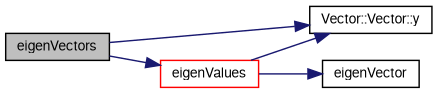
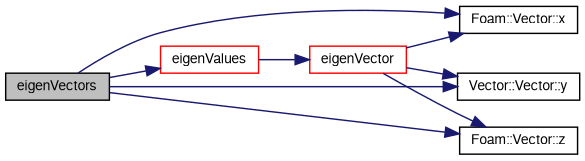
none -> (519, 20)
(283, 49) -> (425, 71)
(371, 74) -> (358, 60)
none -> (519, 141)
